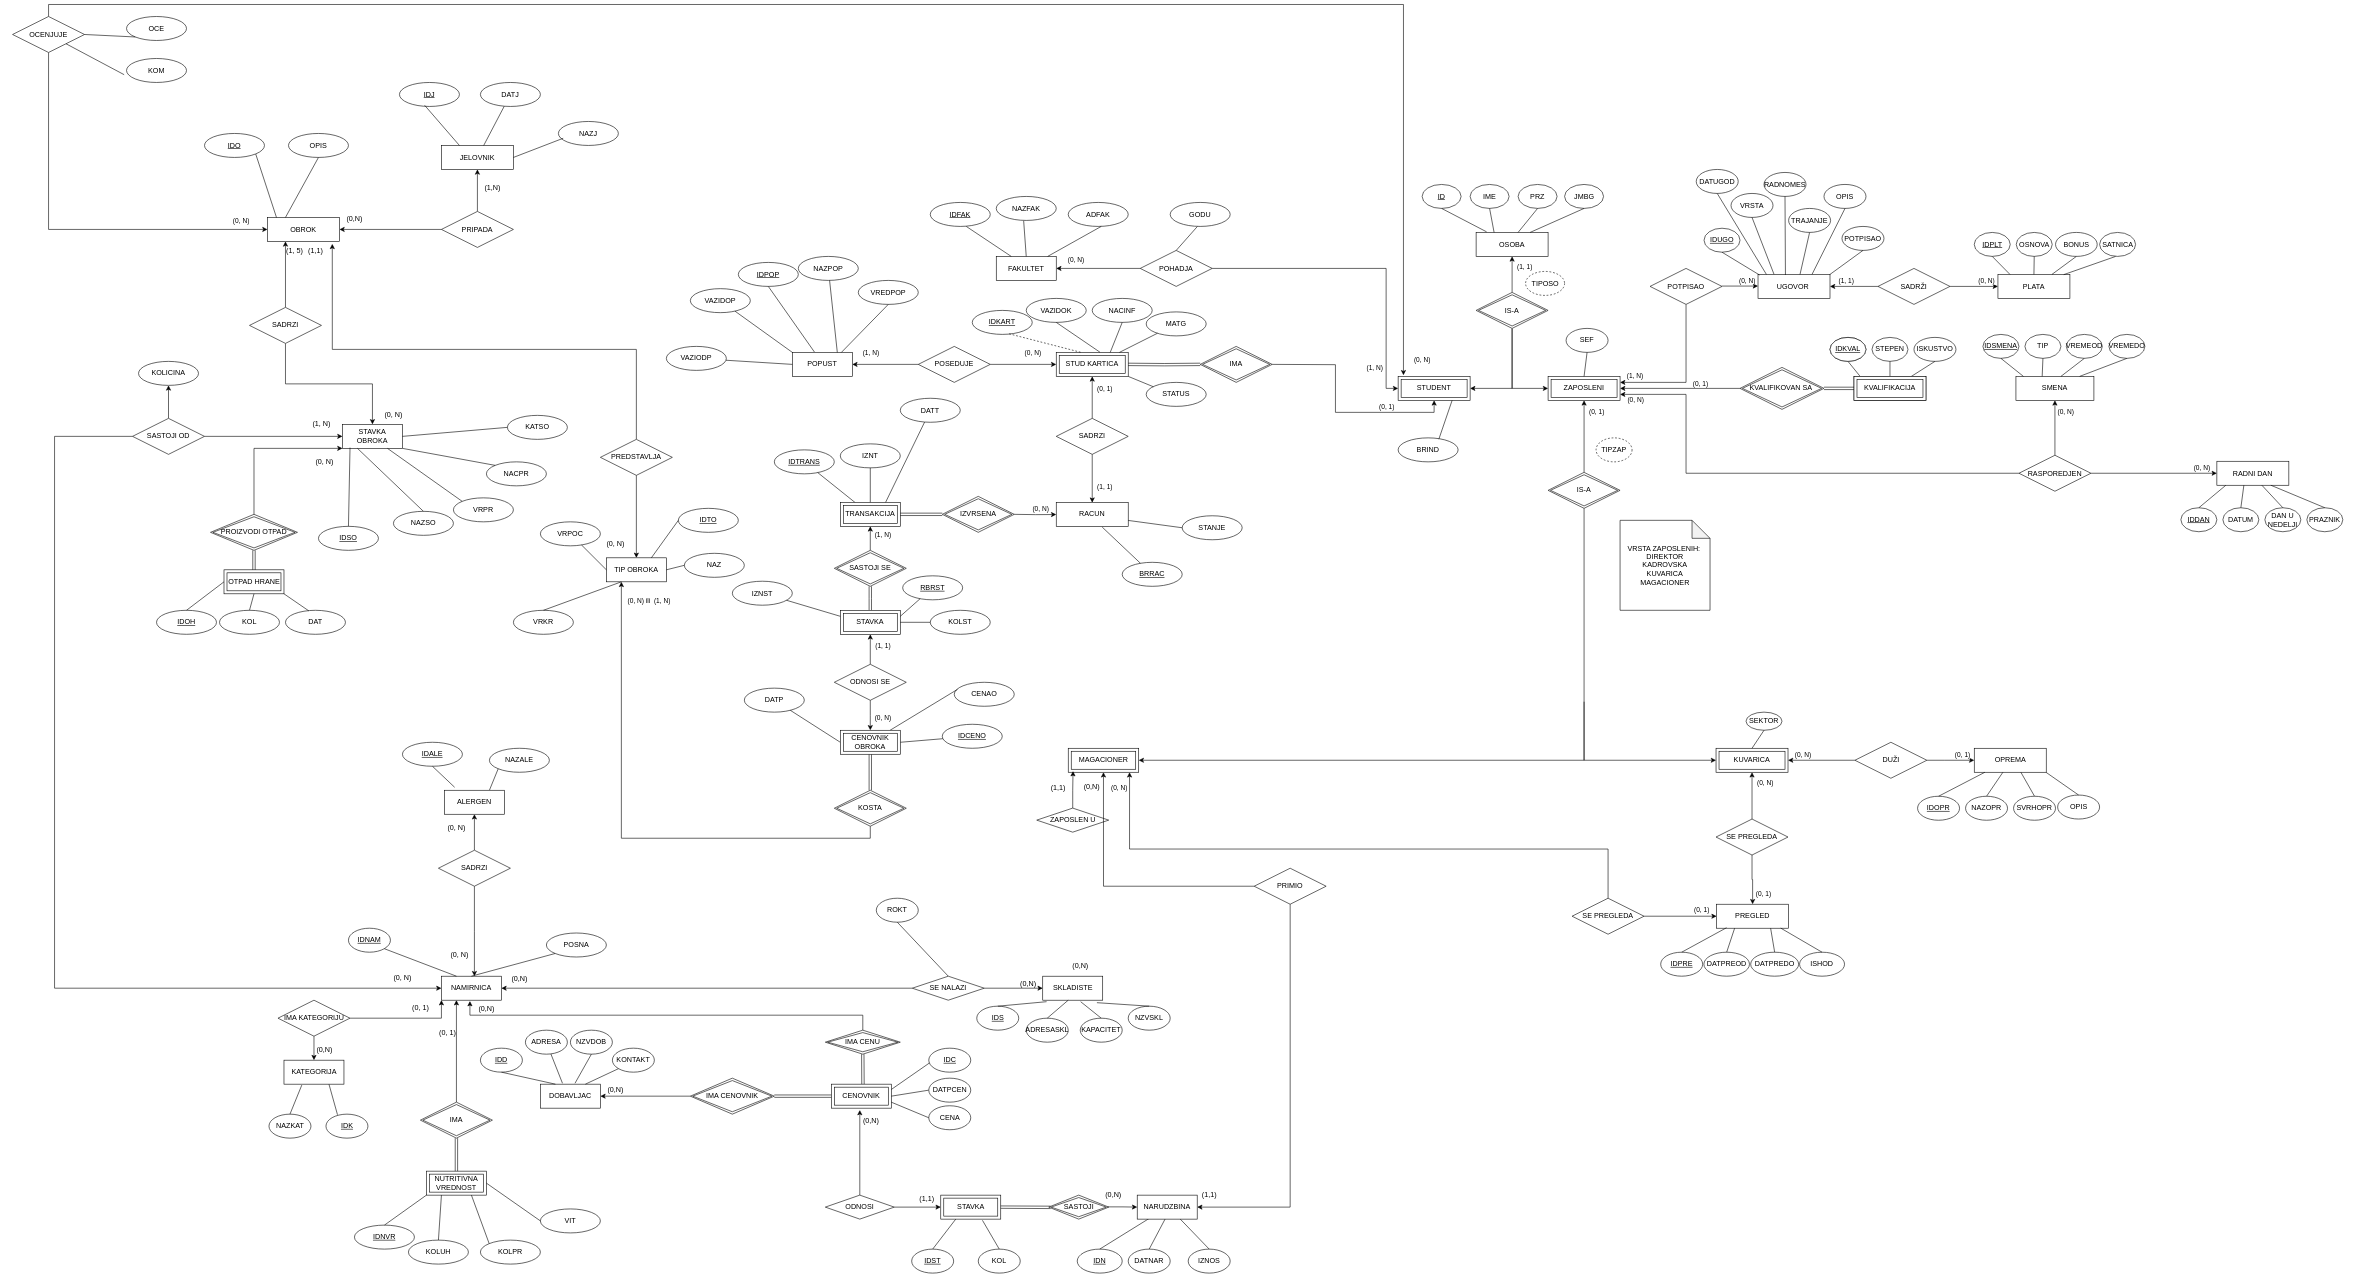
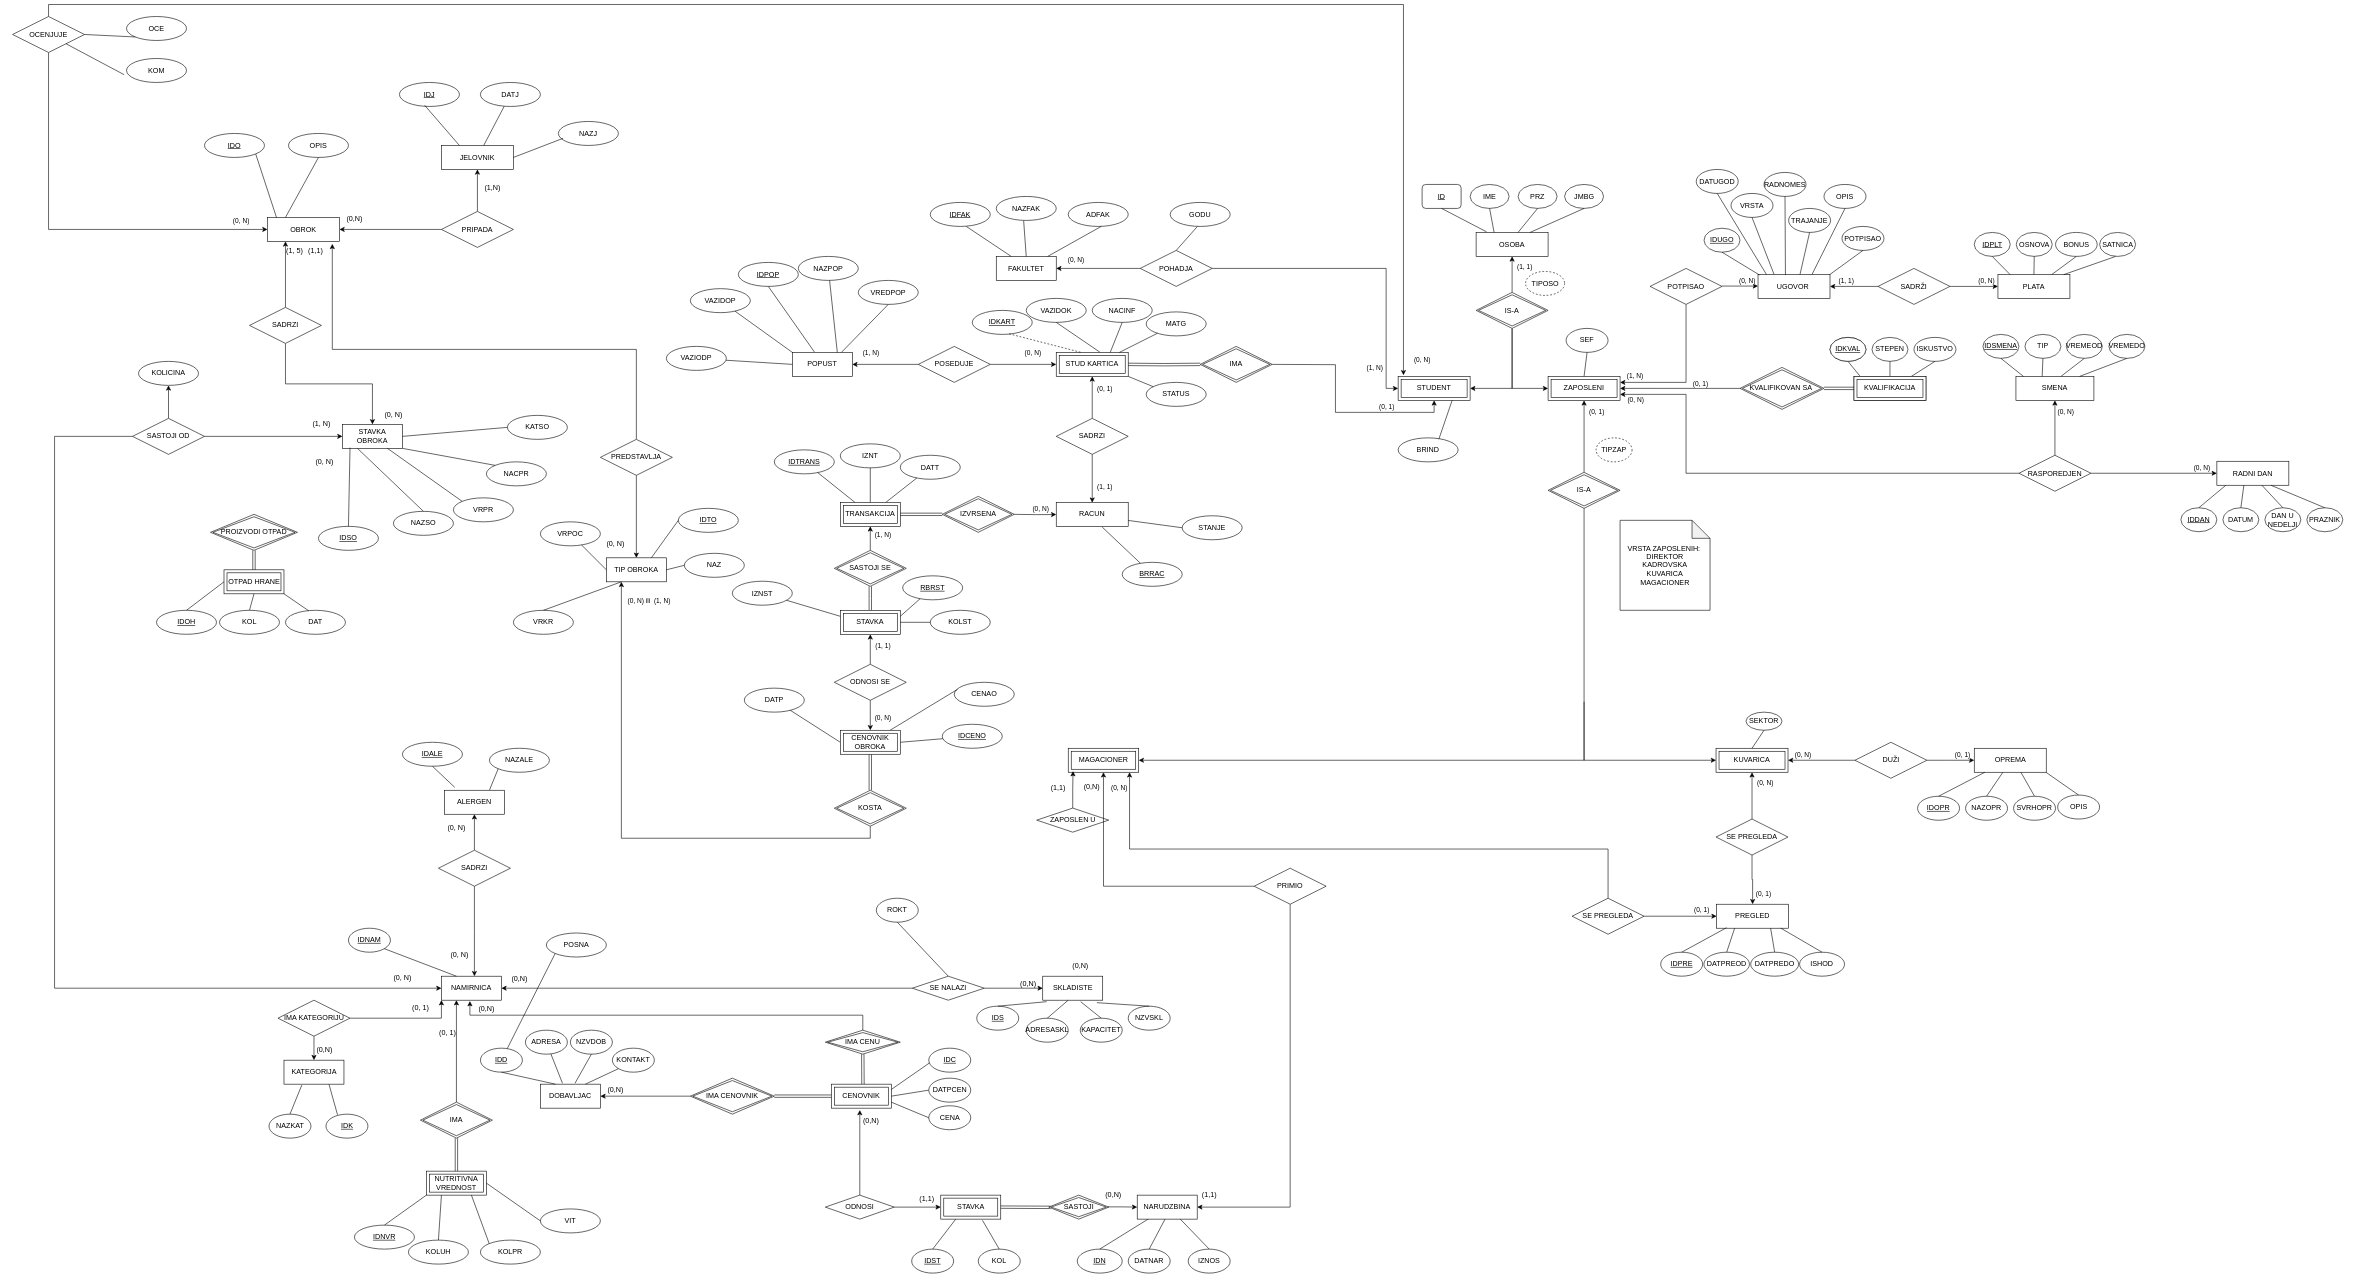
(1442, 197) -> (1442, 197)
(930, 410) -> (930, 467)
(295, 449) -> none
(513, 965) -> (531, 1001)
